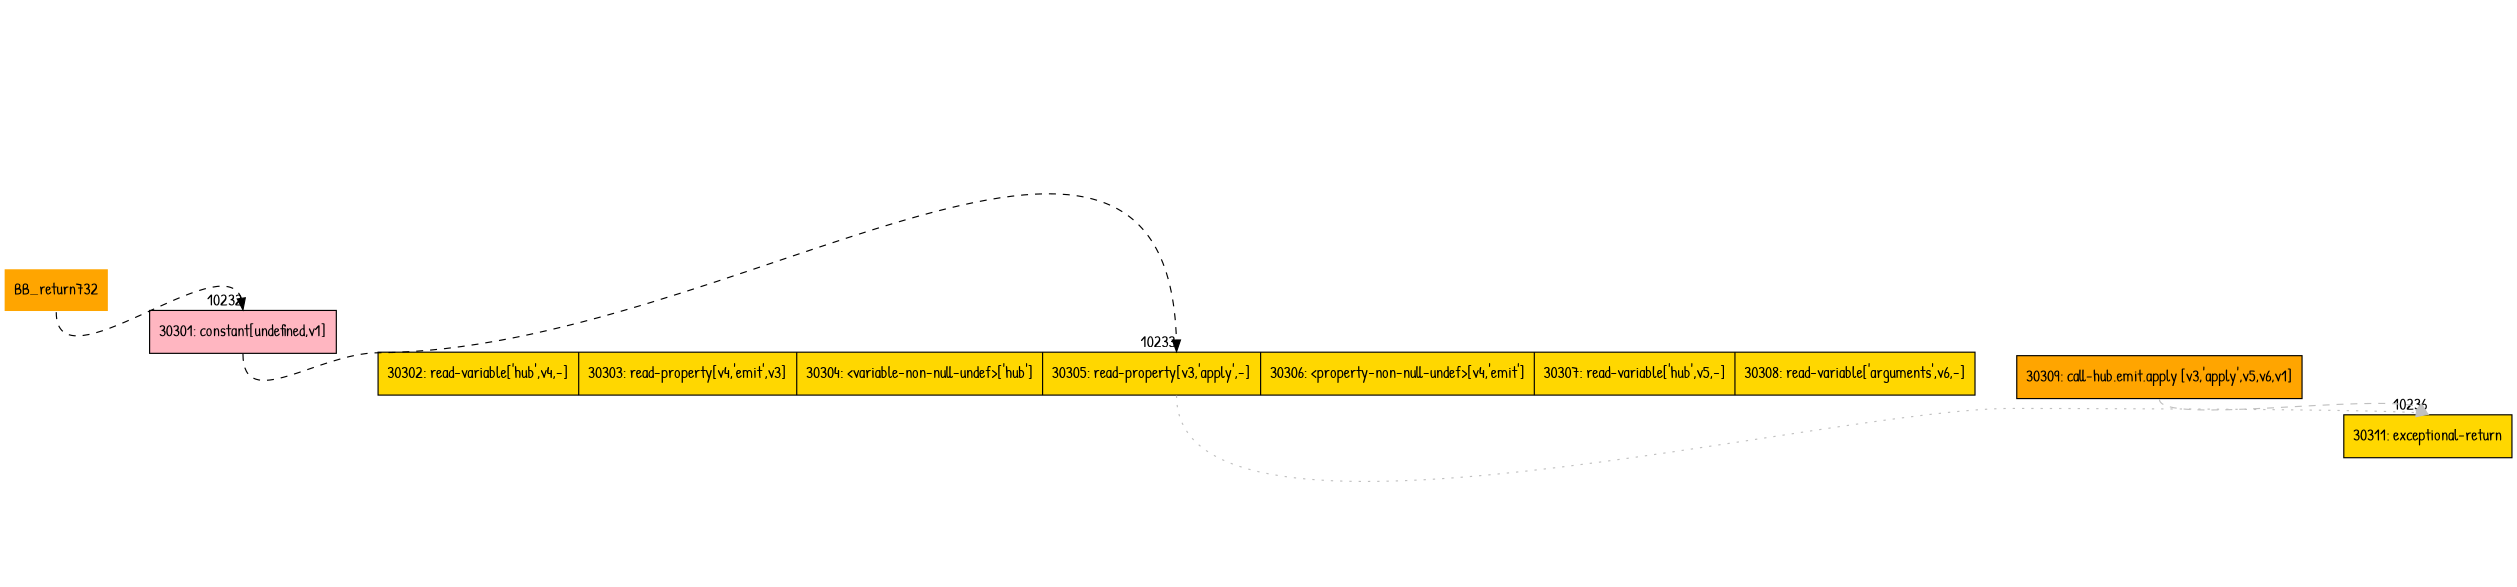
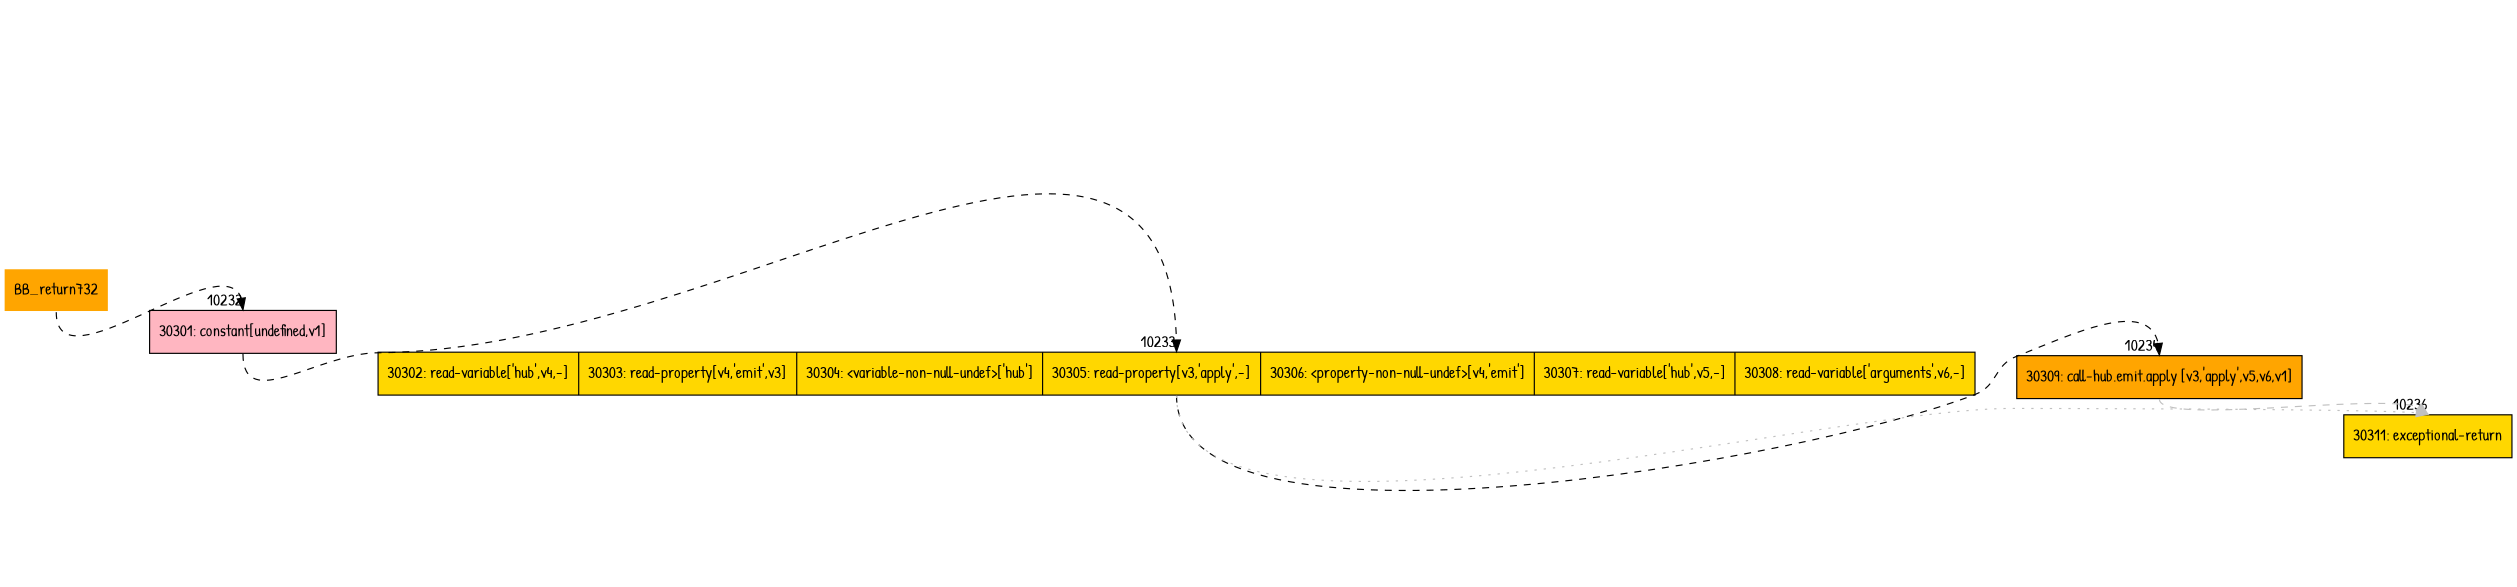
none -> (1668, 467)
